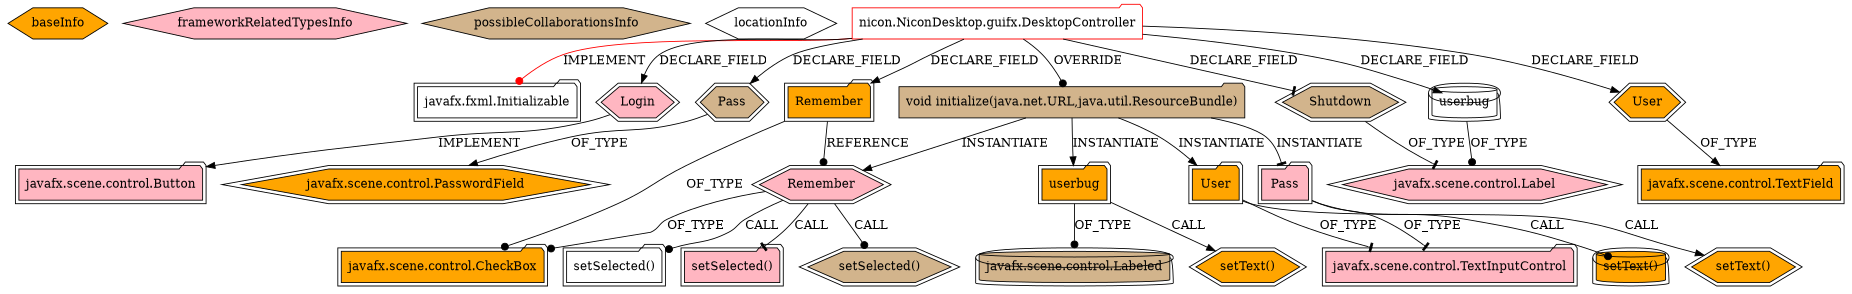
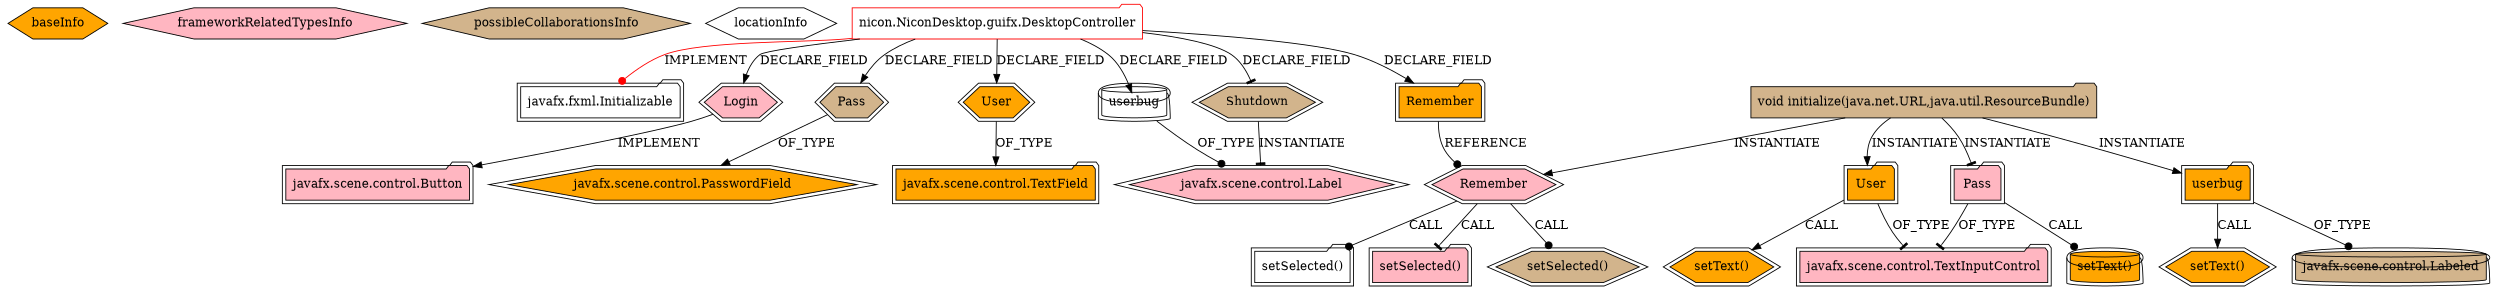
(1045, 57) -> none
(1437, 143) -> (1302, 143)
(443, 267) -> none
